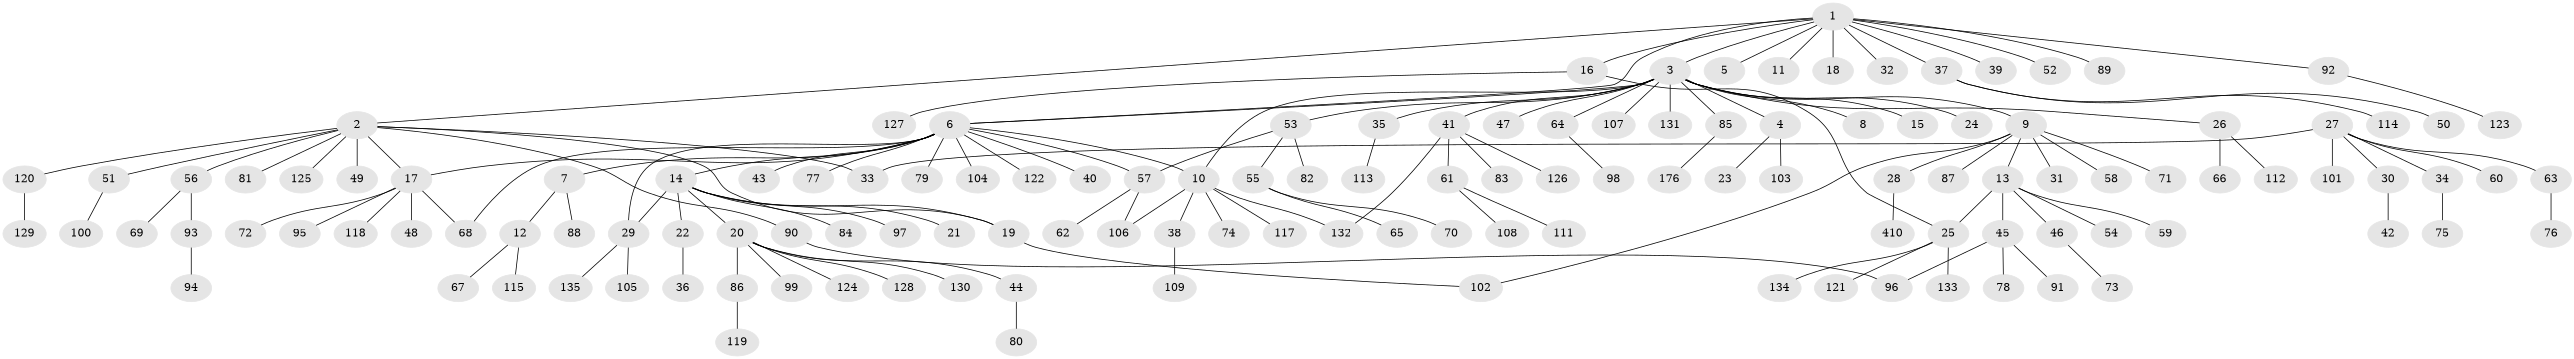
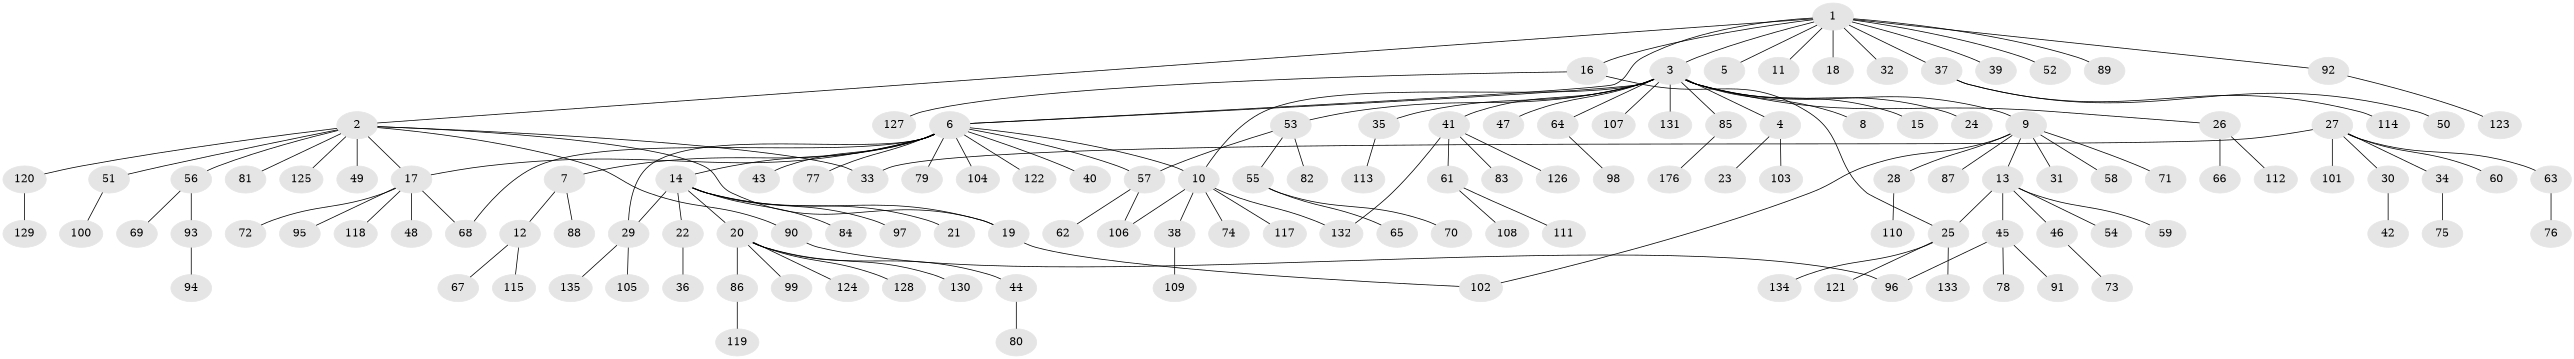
(1893, 234) -> (1893, 234)
